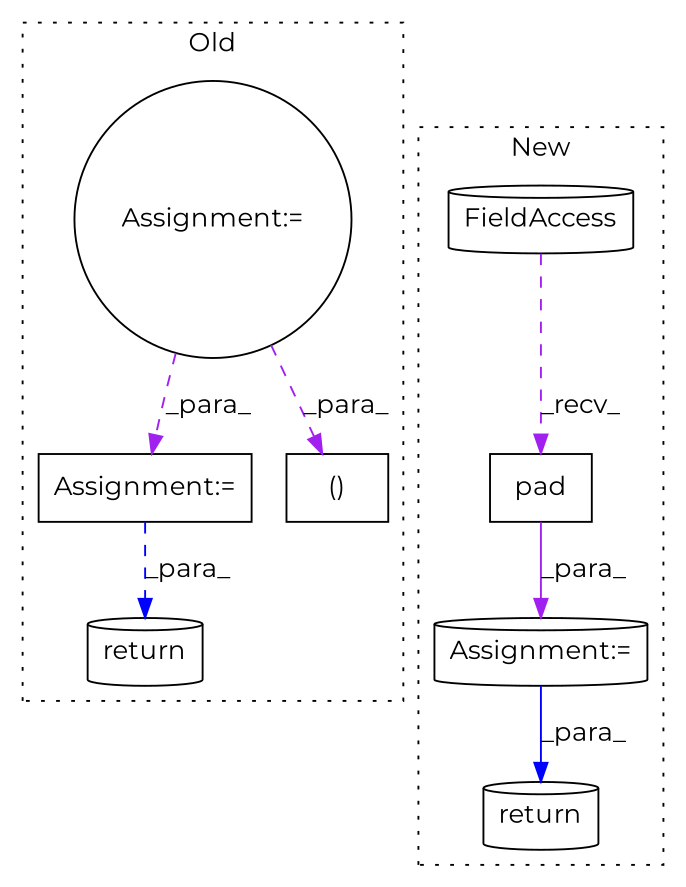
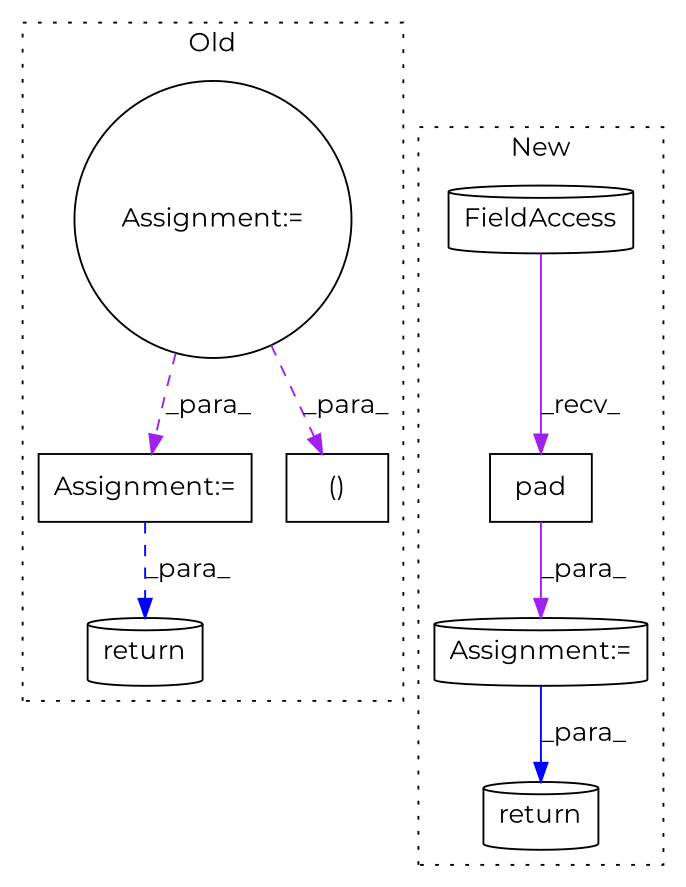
(541, 344) -> (541, 344)
